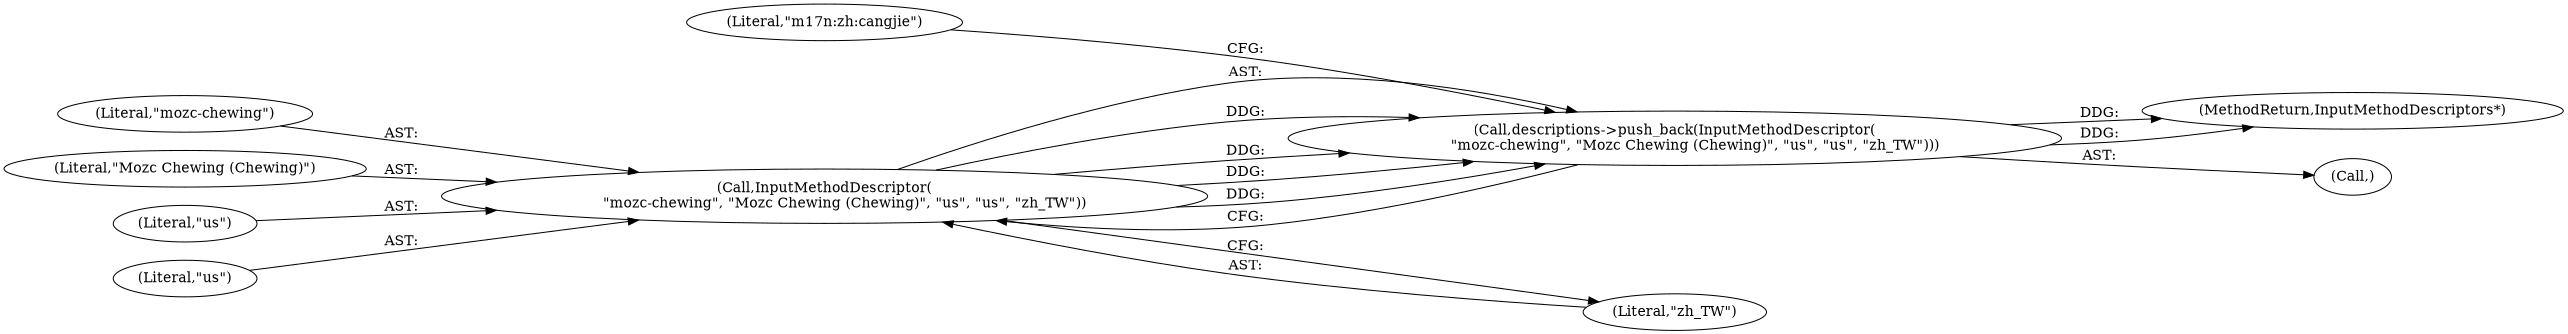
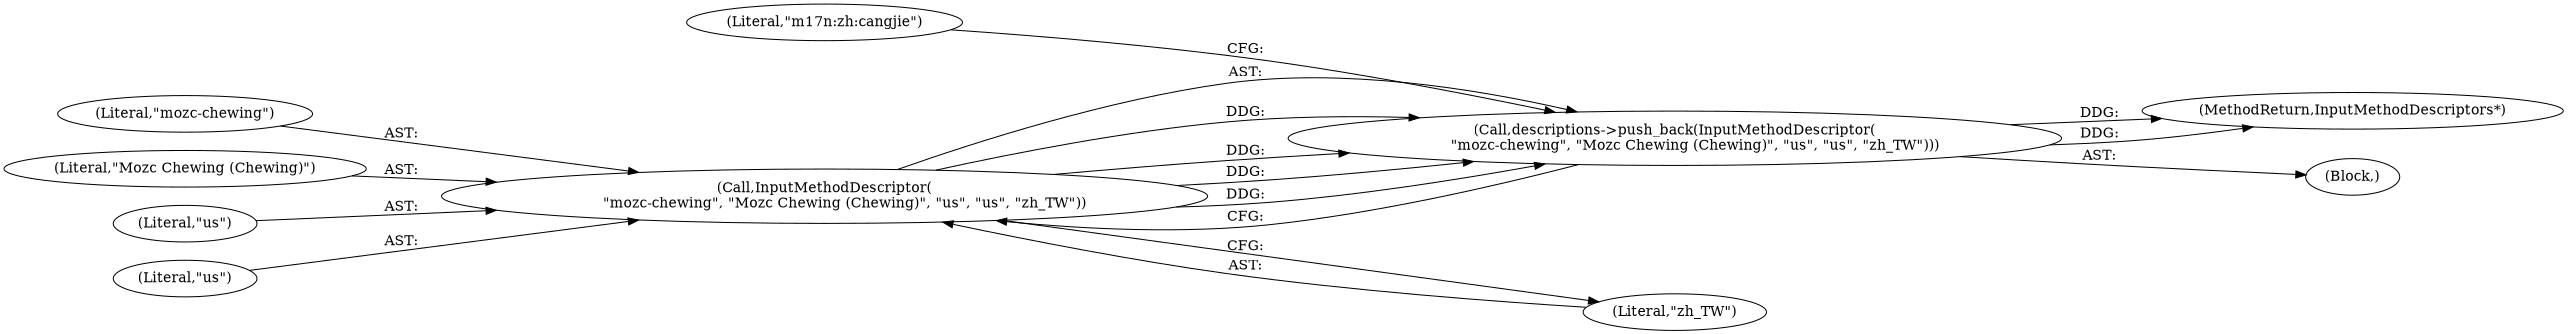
(2353, 177) -> (2353, 177)
